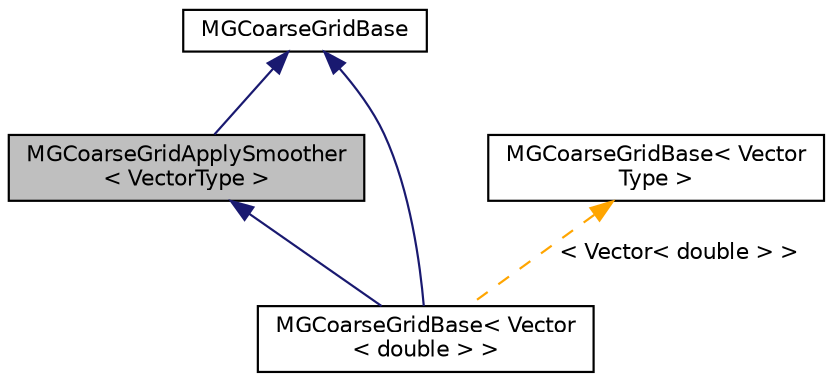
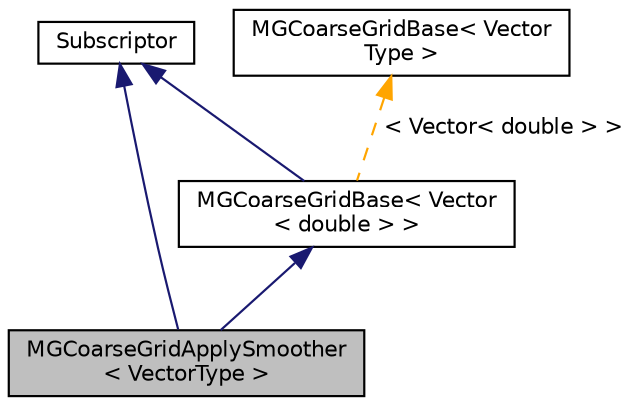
(305, 31) -> (116, 43)
(315, 260) -> (258, 296)
